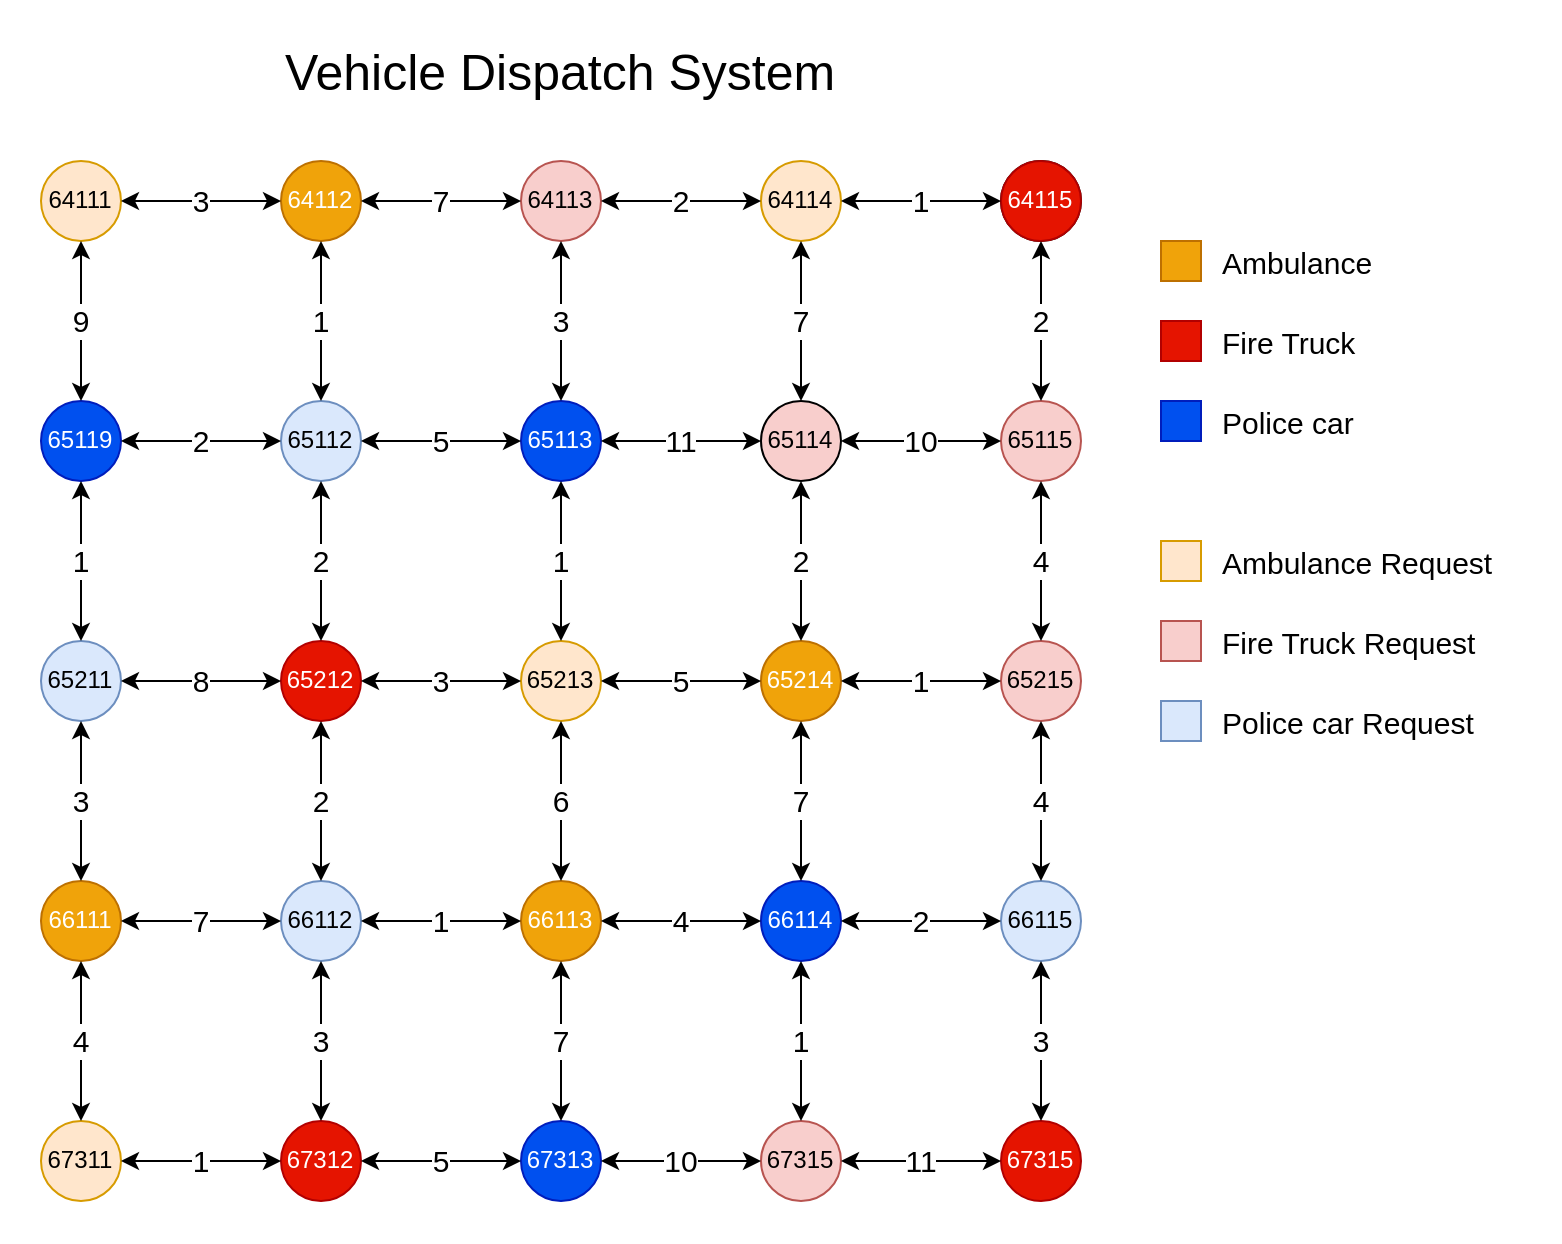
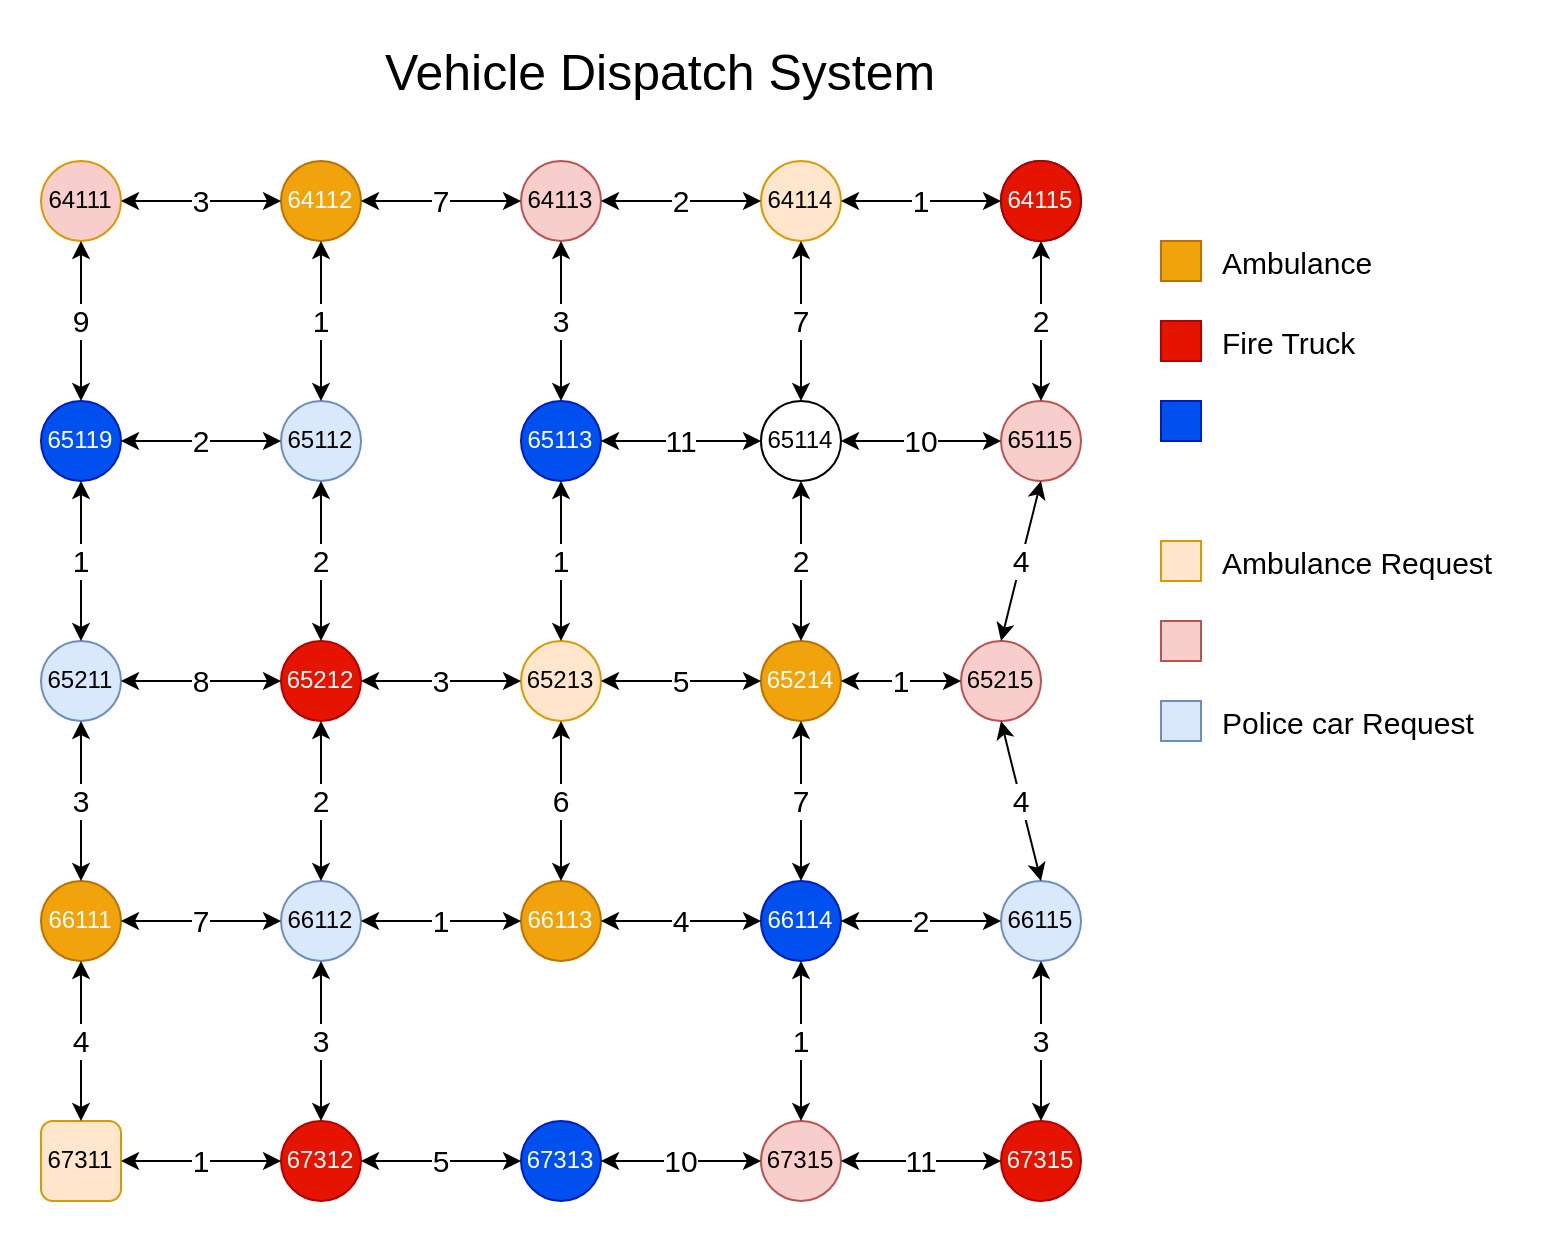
(561, 71) -> (661, 71)
(81, 201) -> (81, 201)
(1299, 421) -> none
(441, 441) -> none
(801, 441) -> (801, 441)
(1359, 661) -> none
(1041, 681) -> (1001, 681)
(561, 1041) -> none
(81, 1161) -> (81, 1161)
